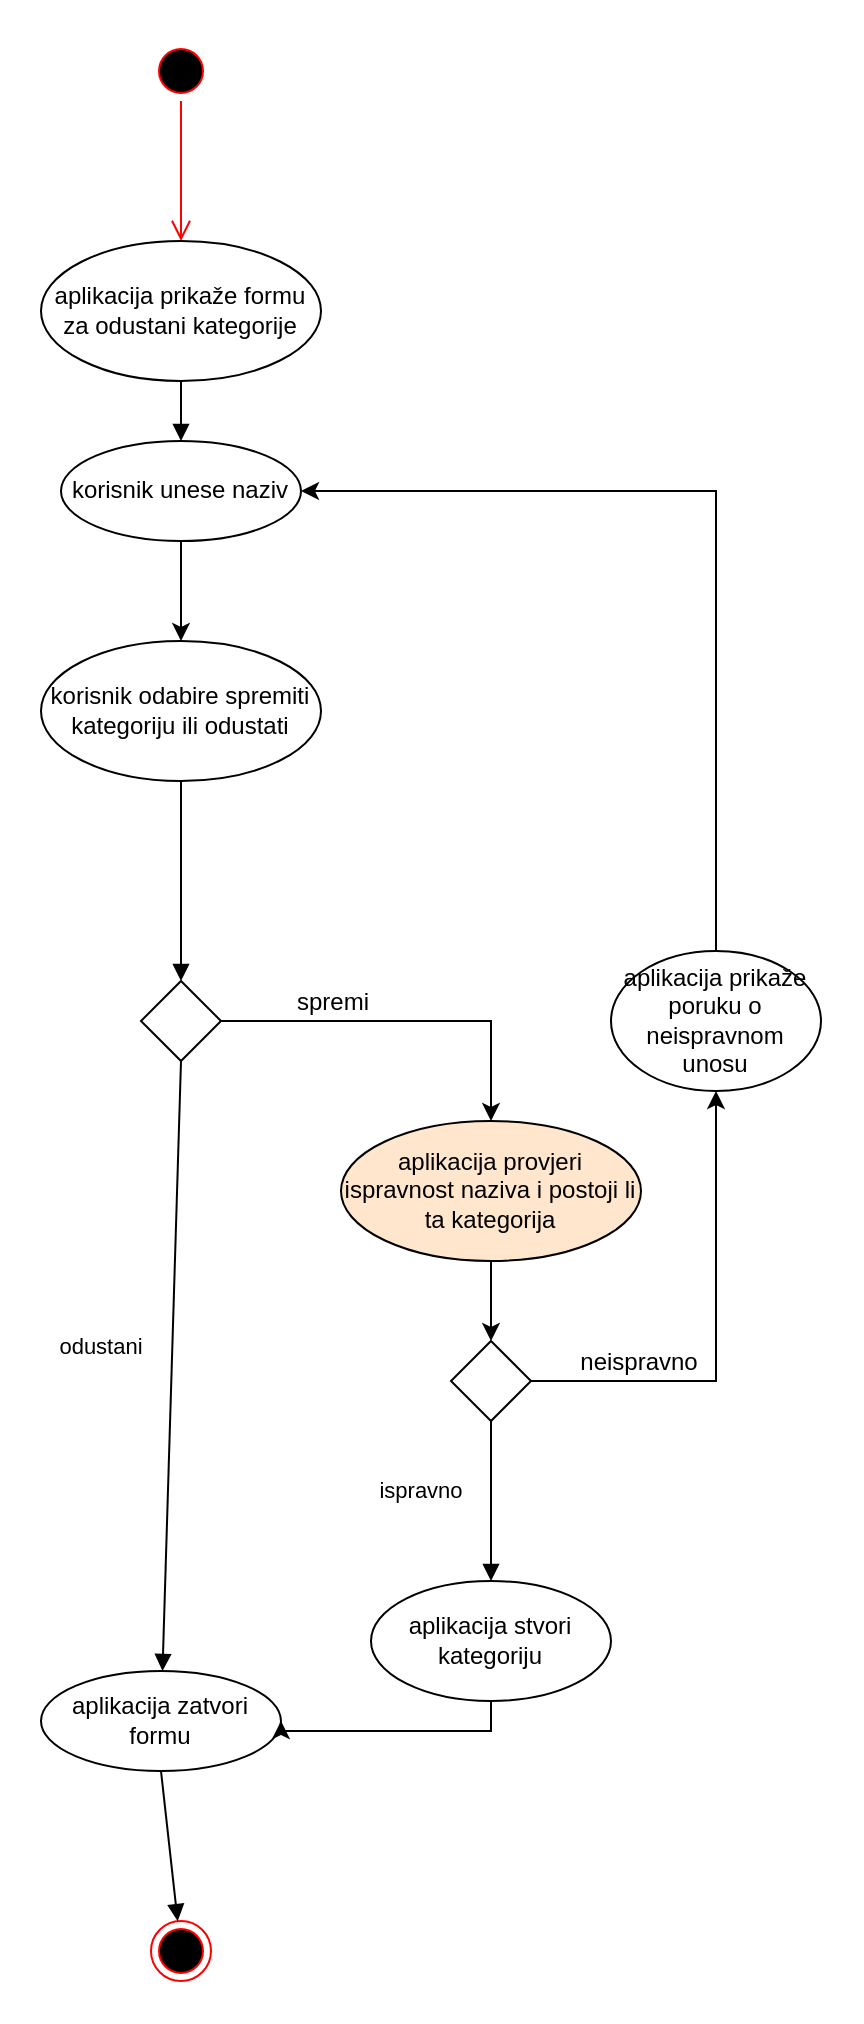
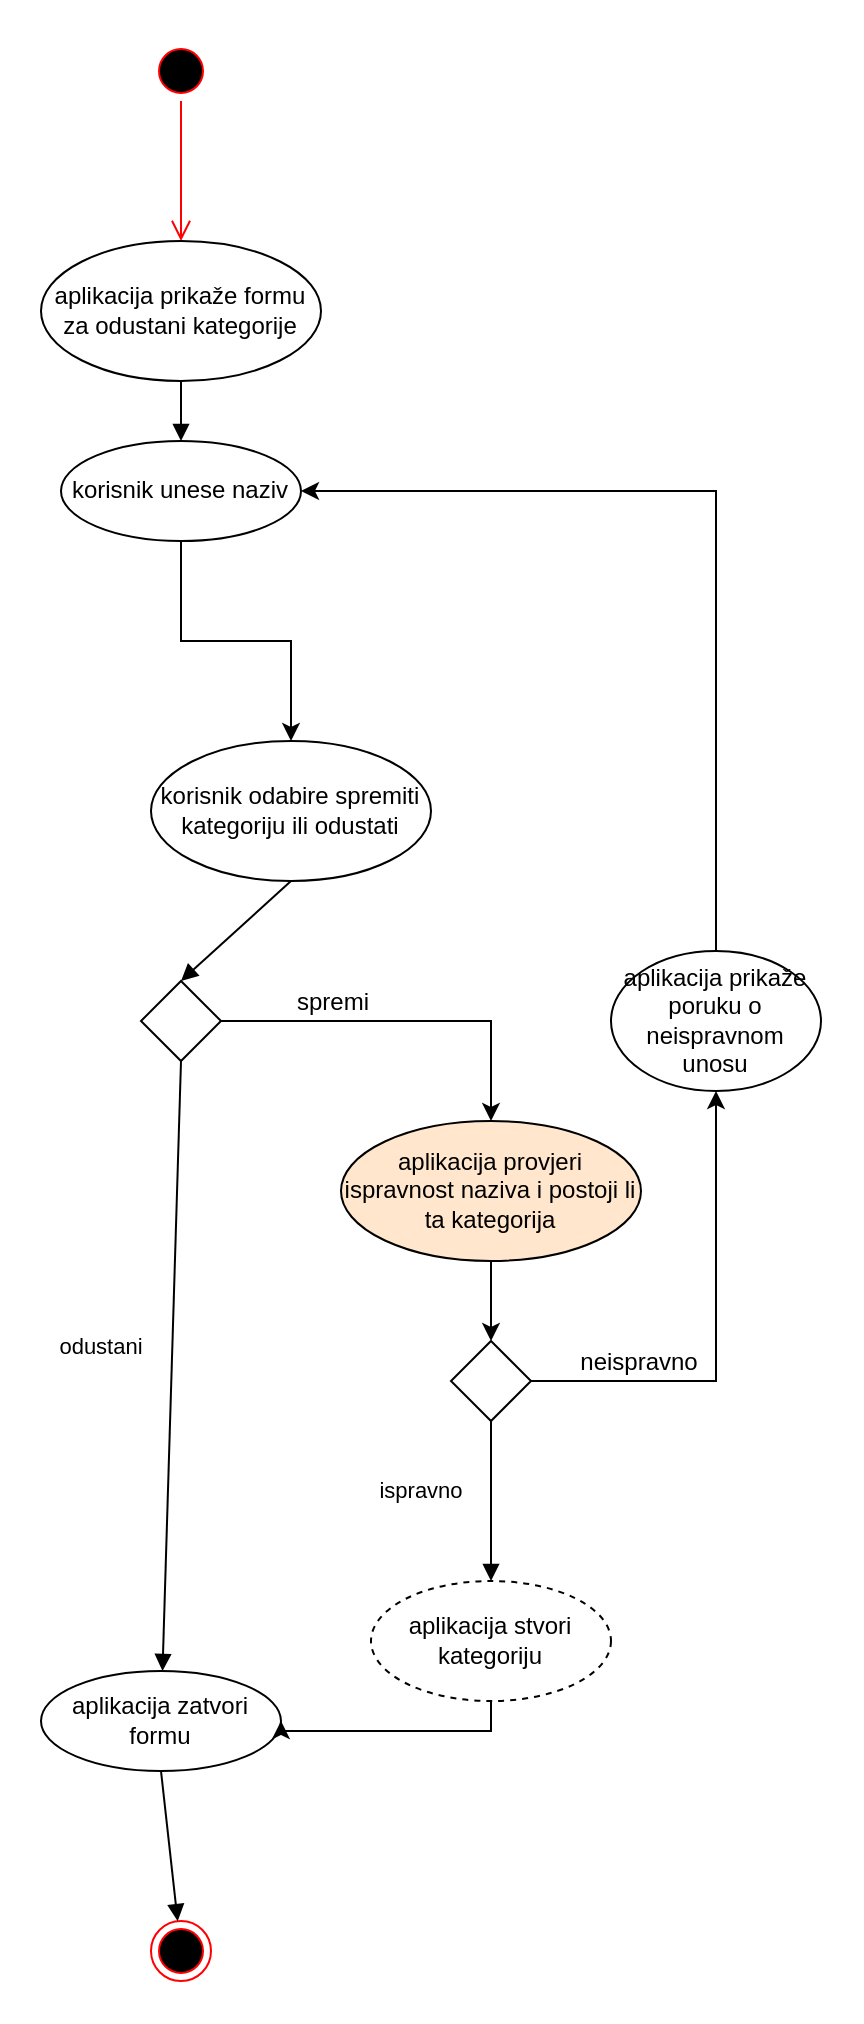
(181, 711) -> (291, 811)
(491, 1641) -> (491, 1641)
